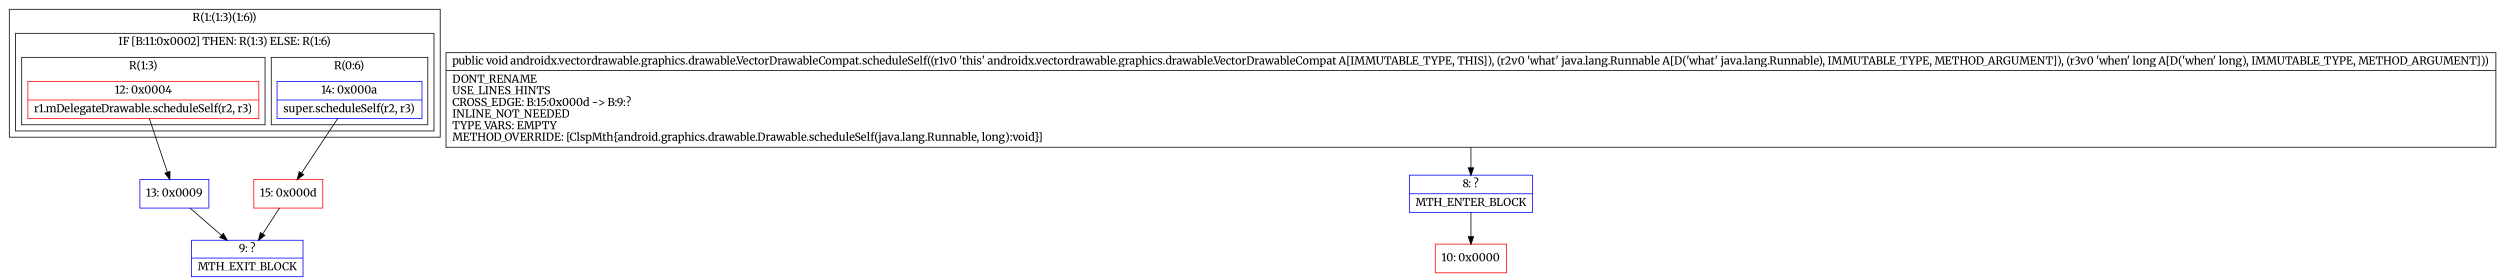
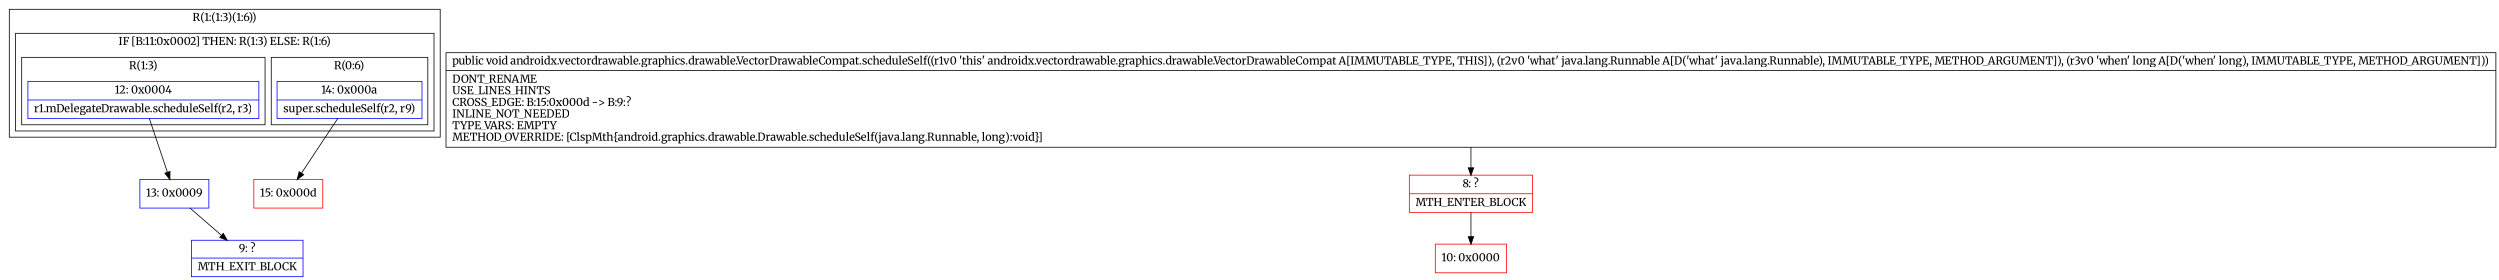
(143, 100) -> (143, 100)
(349, 109) -> (350, 109)
(1471, 194) -> (1471, 194)
(271, 221) -> none
